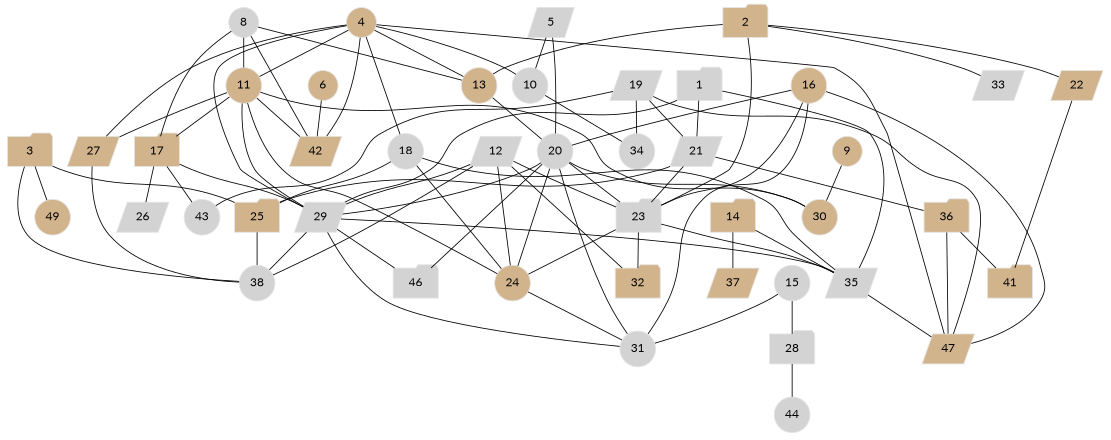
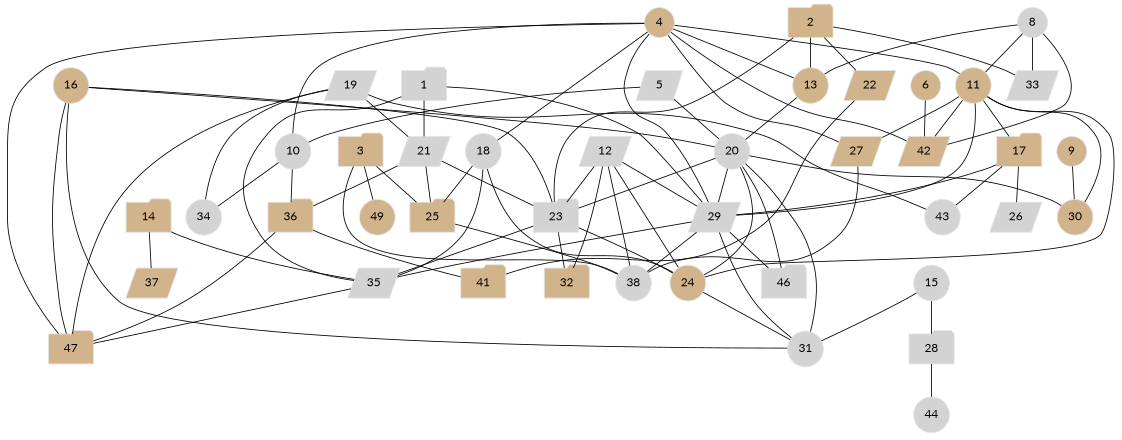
(184, 79) -> (1033, 54)
none -> (292, 186)
(948, 349) -> (71, 349)
